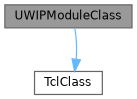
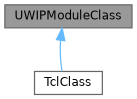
(76, 44) -> (60, 56)
